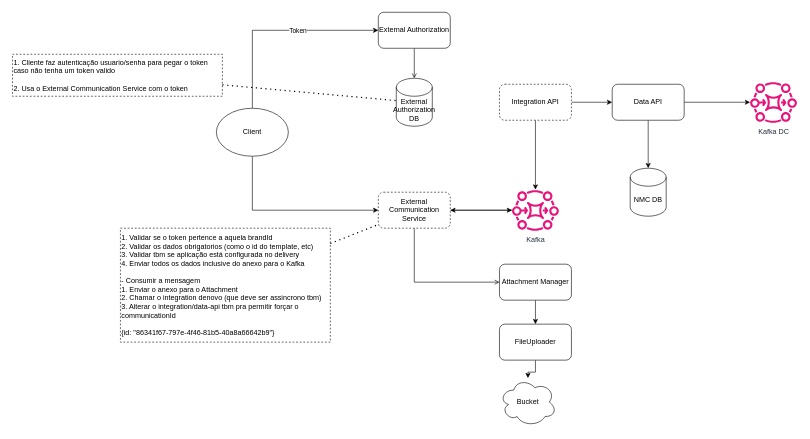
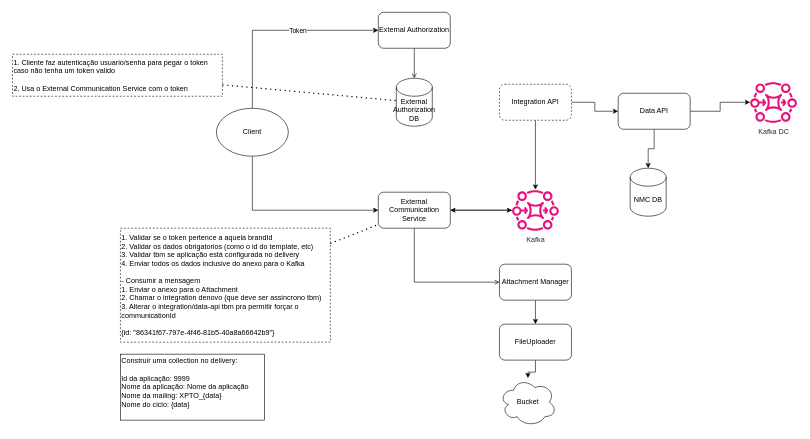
(648, 102) -> (654, 111)
(414, 210) -> (414, 210)
none -> (192, 387)
